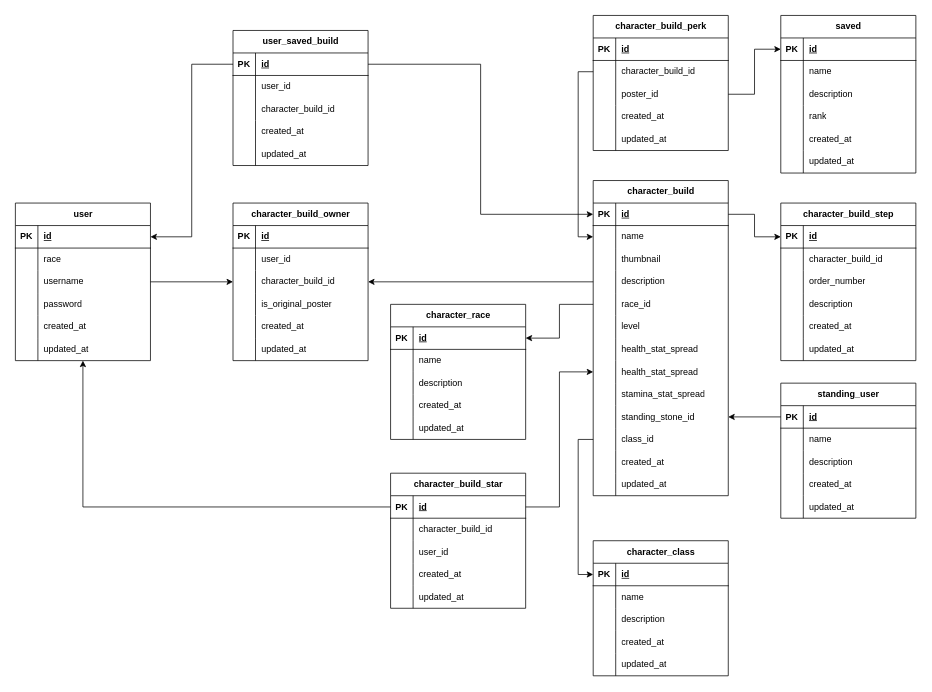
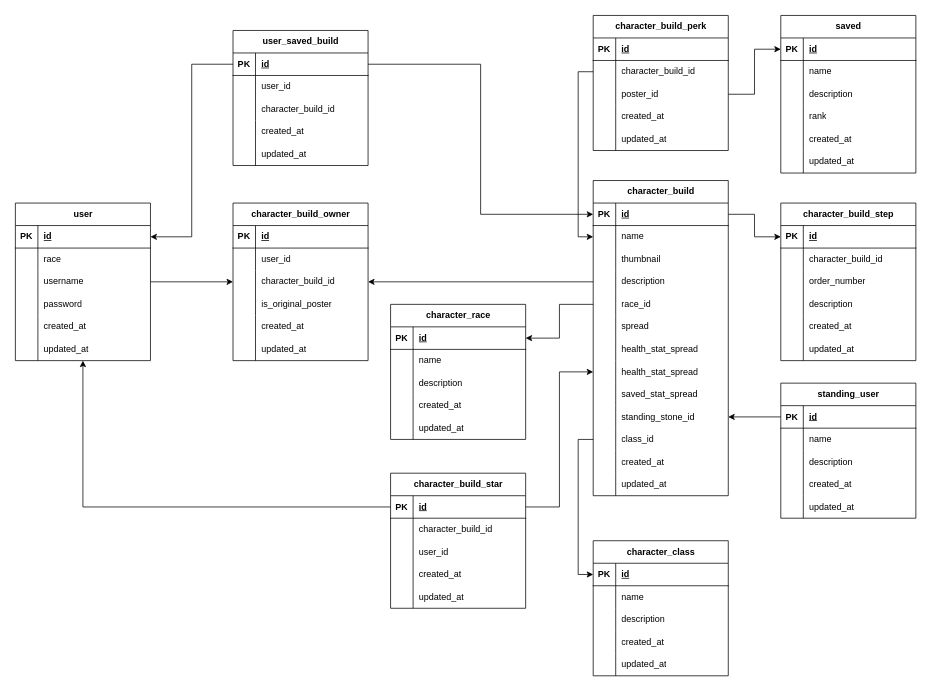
(632, 327) -> (636, 327)
(668, 394) -> (664, 394)
